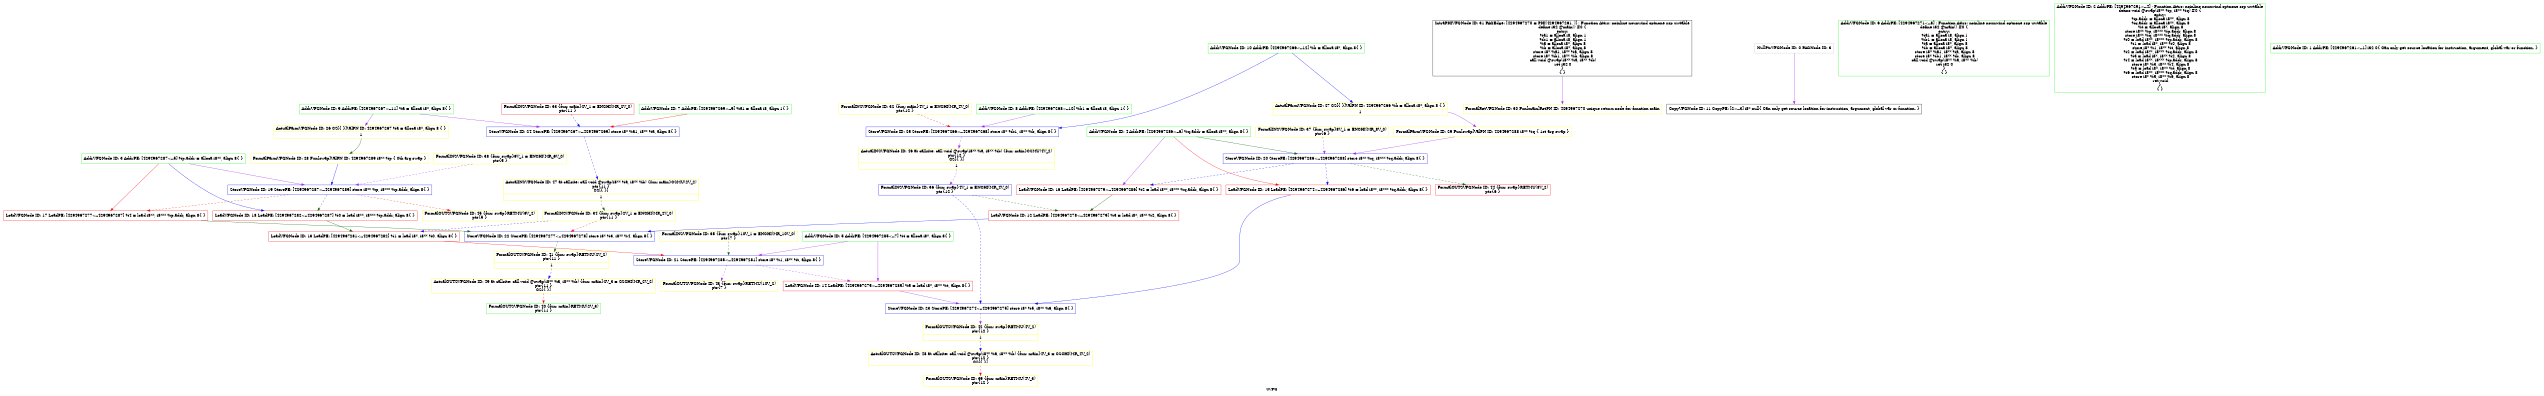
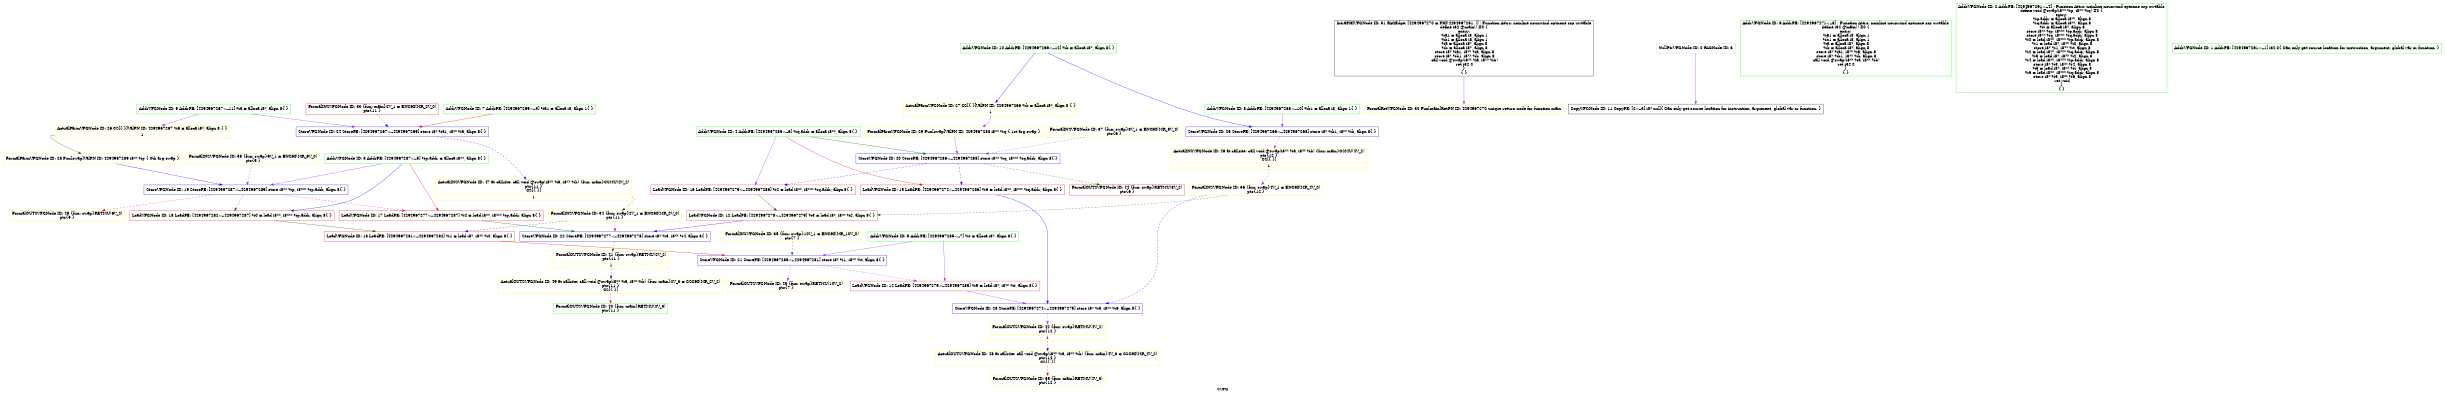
(905, 109) -> none
(945, 190) -> (1256, 190)
